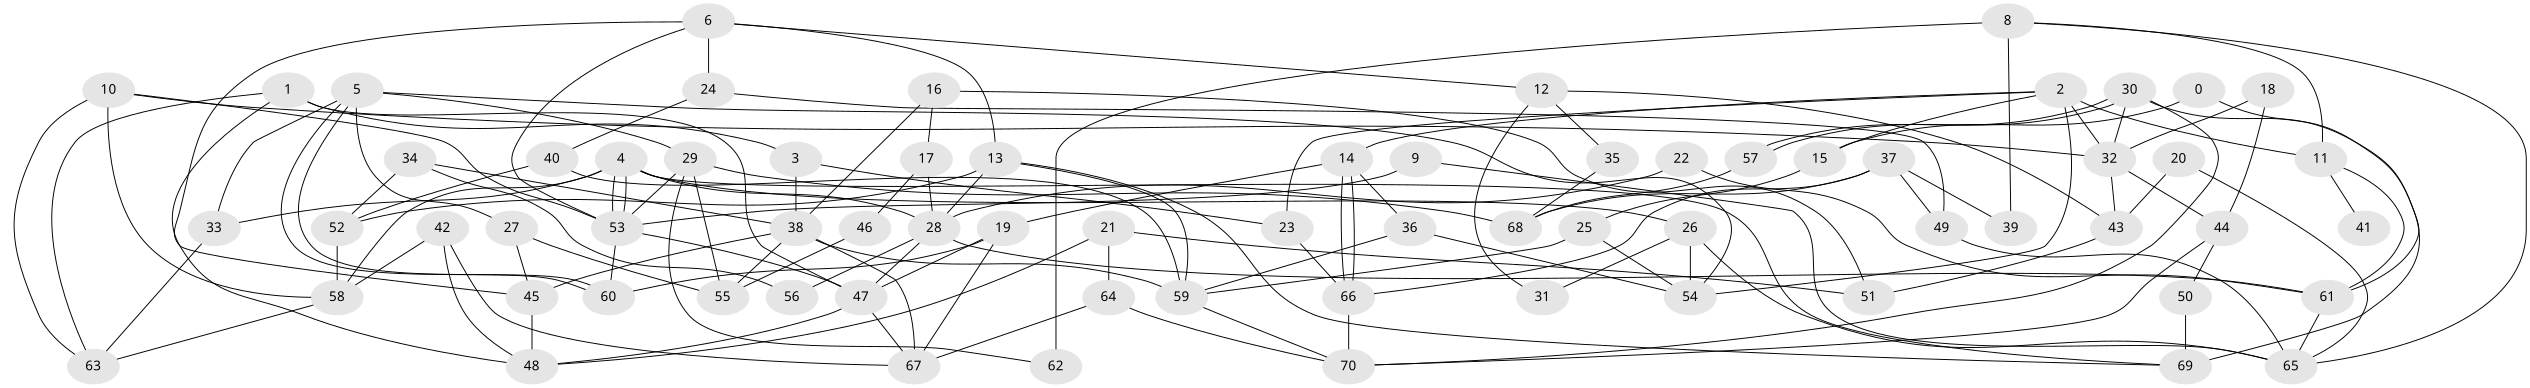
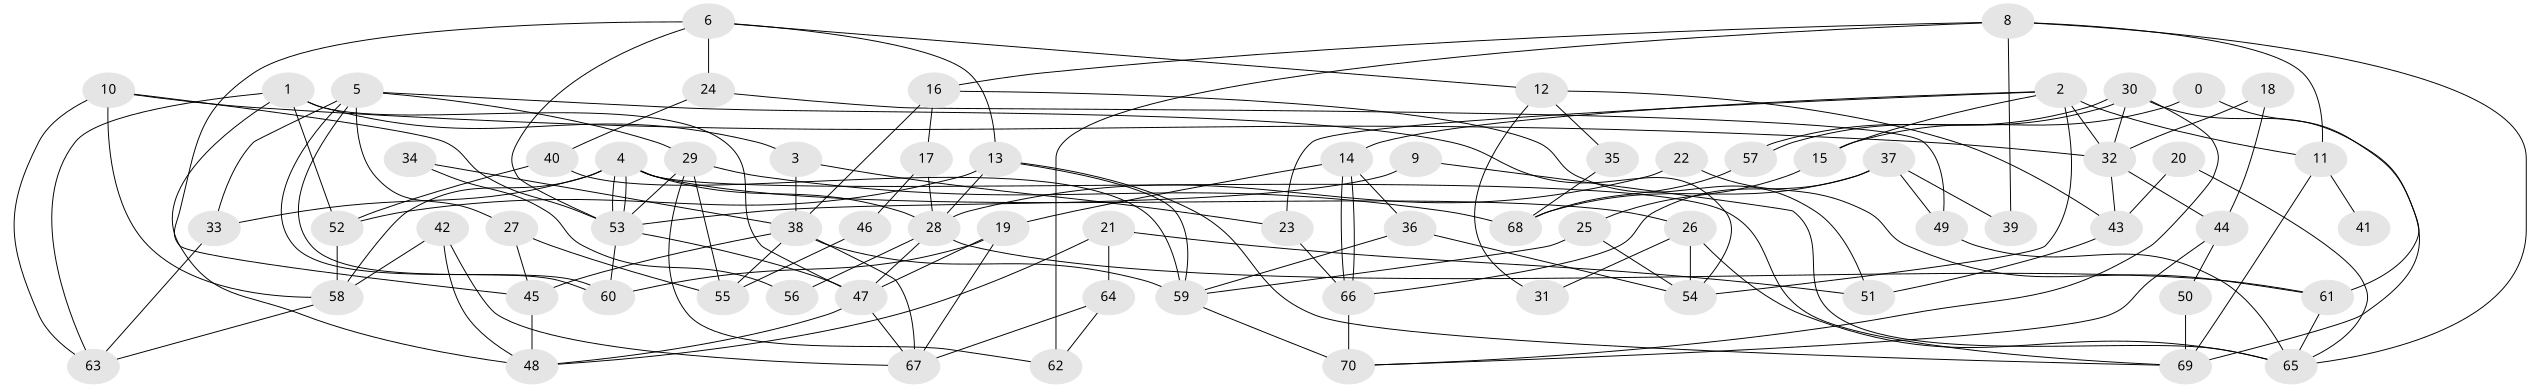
none -> (1470, 41)
(374, 194) -> (310, 151)
(2404, 226) -> (2254, 263)
(1226, 338) -> (1082, 332)
